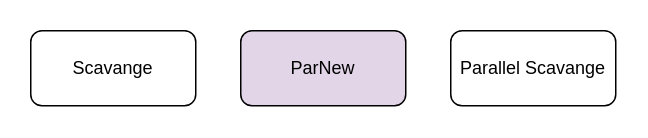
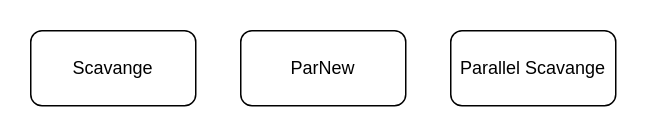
(323, 68) -> (323, 68)
